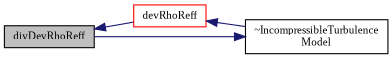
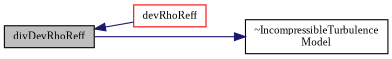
(231, 25) -> none
